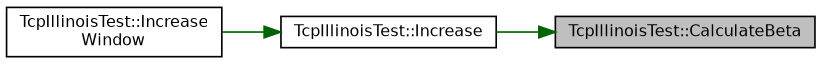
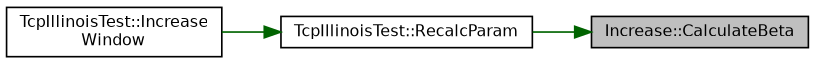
(389, 32) -> (407, 32)
(685, 32) -> (700, 32)
